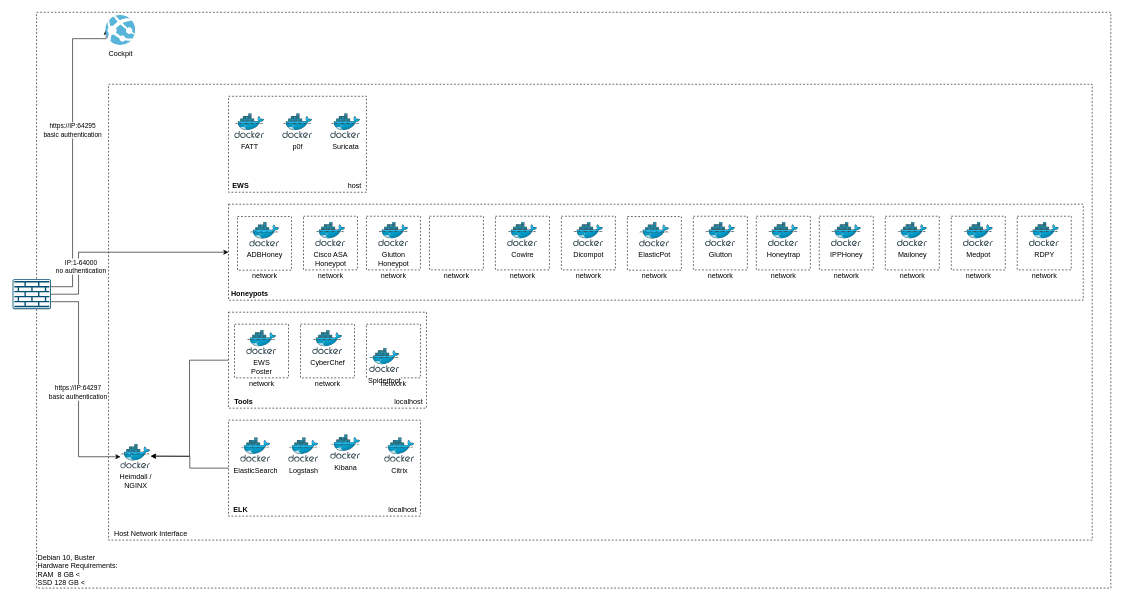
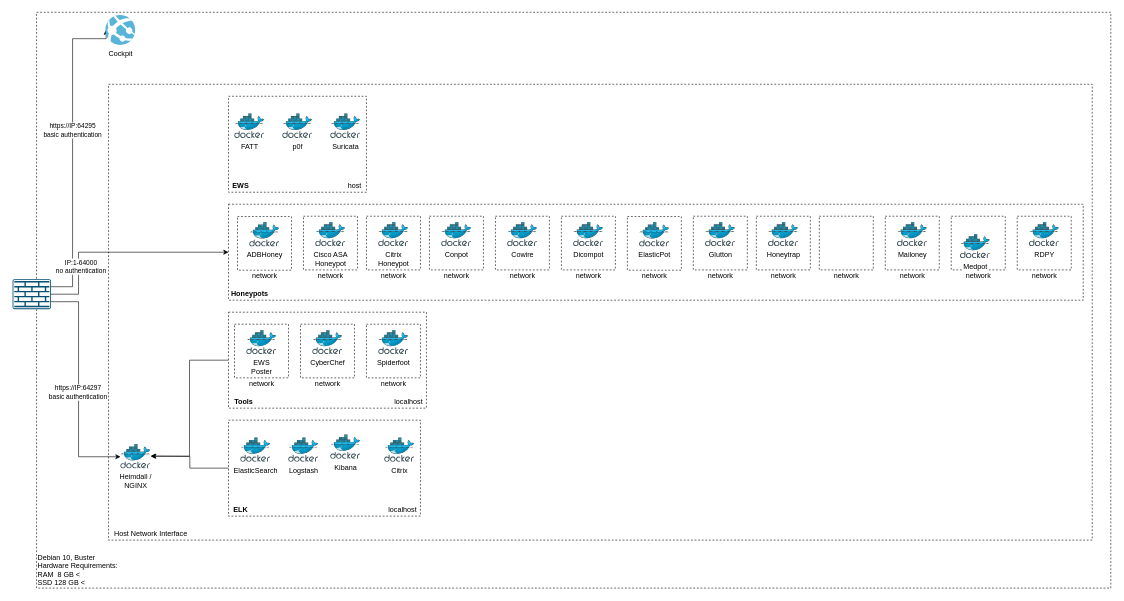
none -> (456, 234)
(846, 234) -> none
(978, 234) -> (975, 246)
(394, 260) -> (394, 260)
(384, 360) -> (393, 342)
